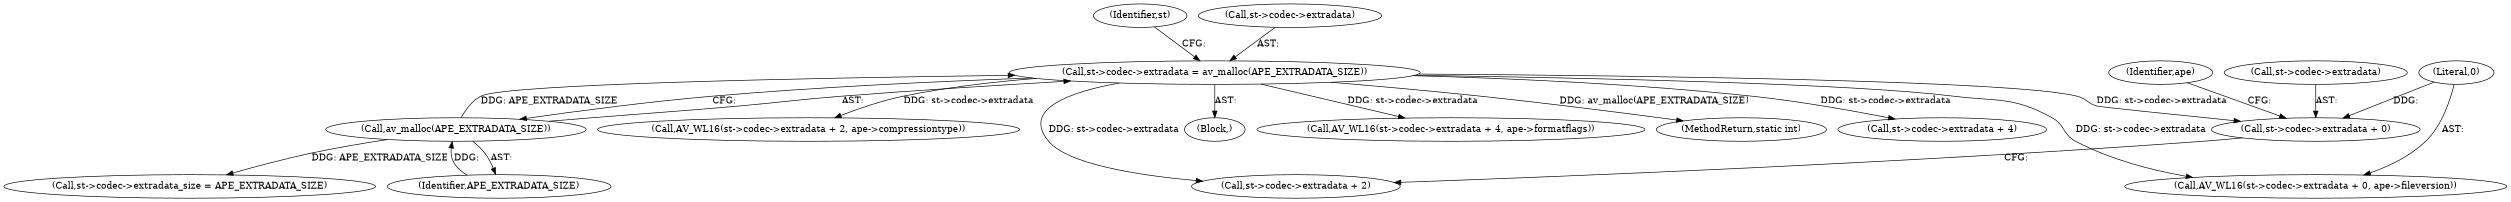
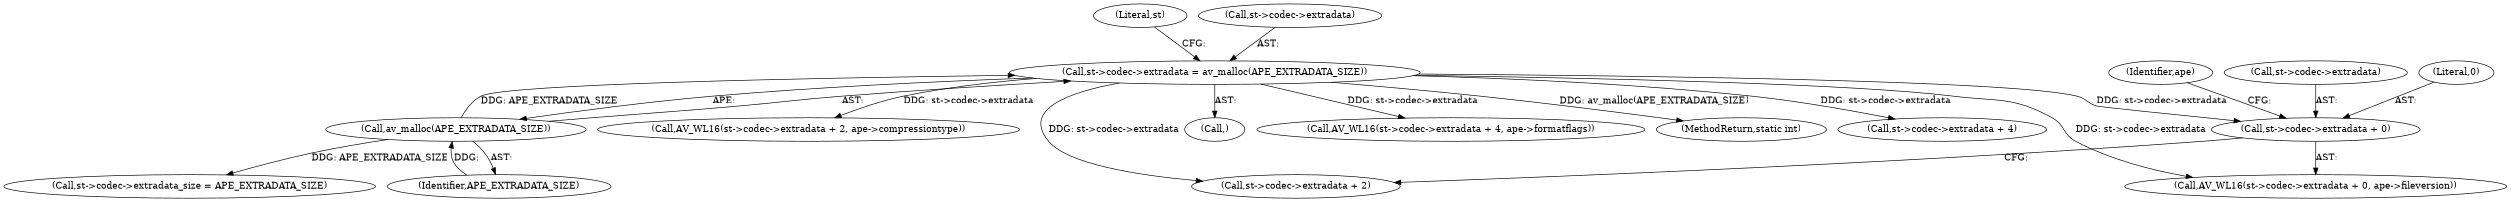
(1140, 16) -> (1140, 16)
(726, 101) -> (726, 101)
(2407, 101) -> (2407, 101)
(1215, 130) -> (1215, 130)
(2426, 141) -> (2316, 155)
